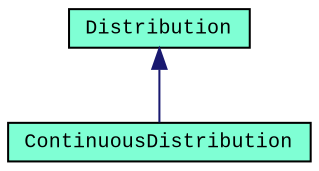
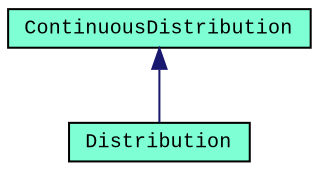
(159, 96) -> (159, 96)
